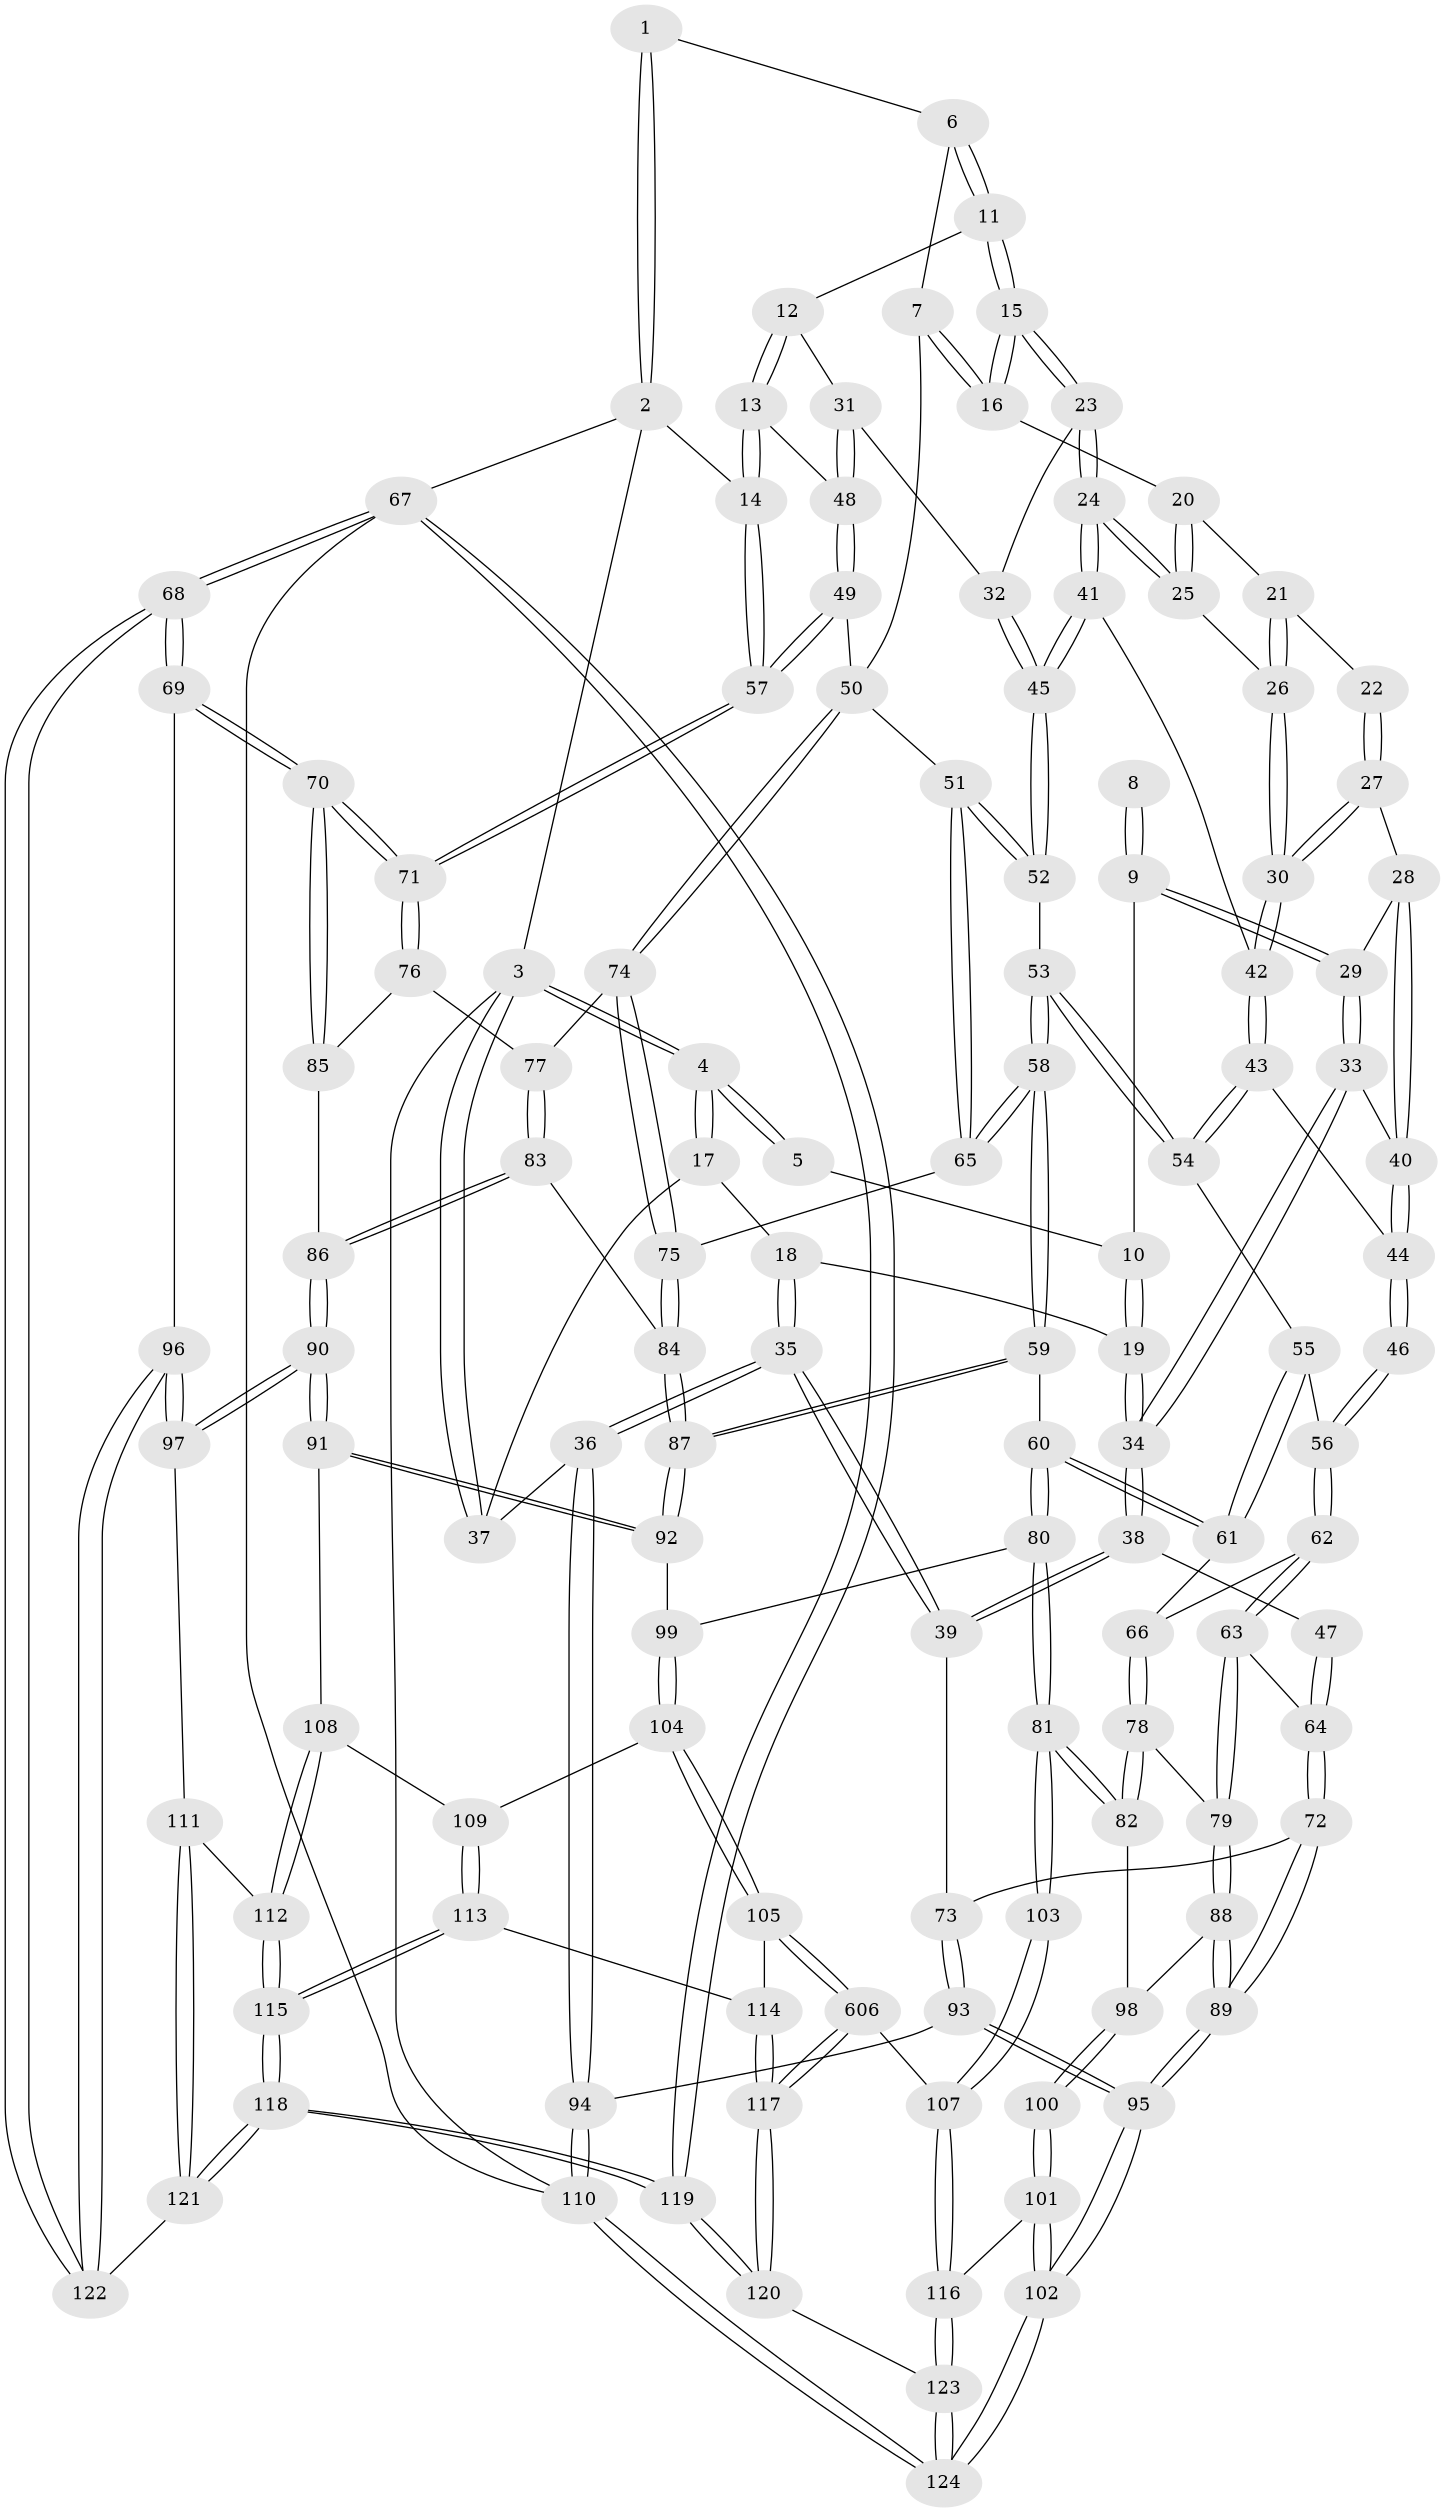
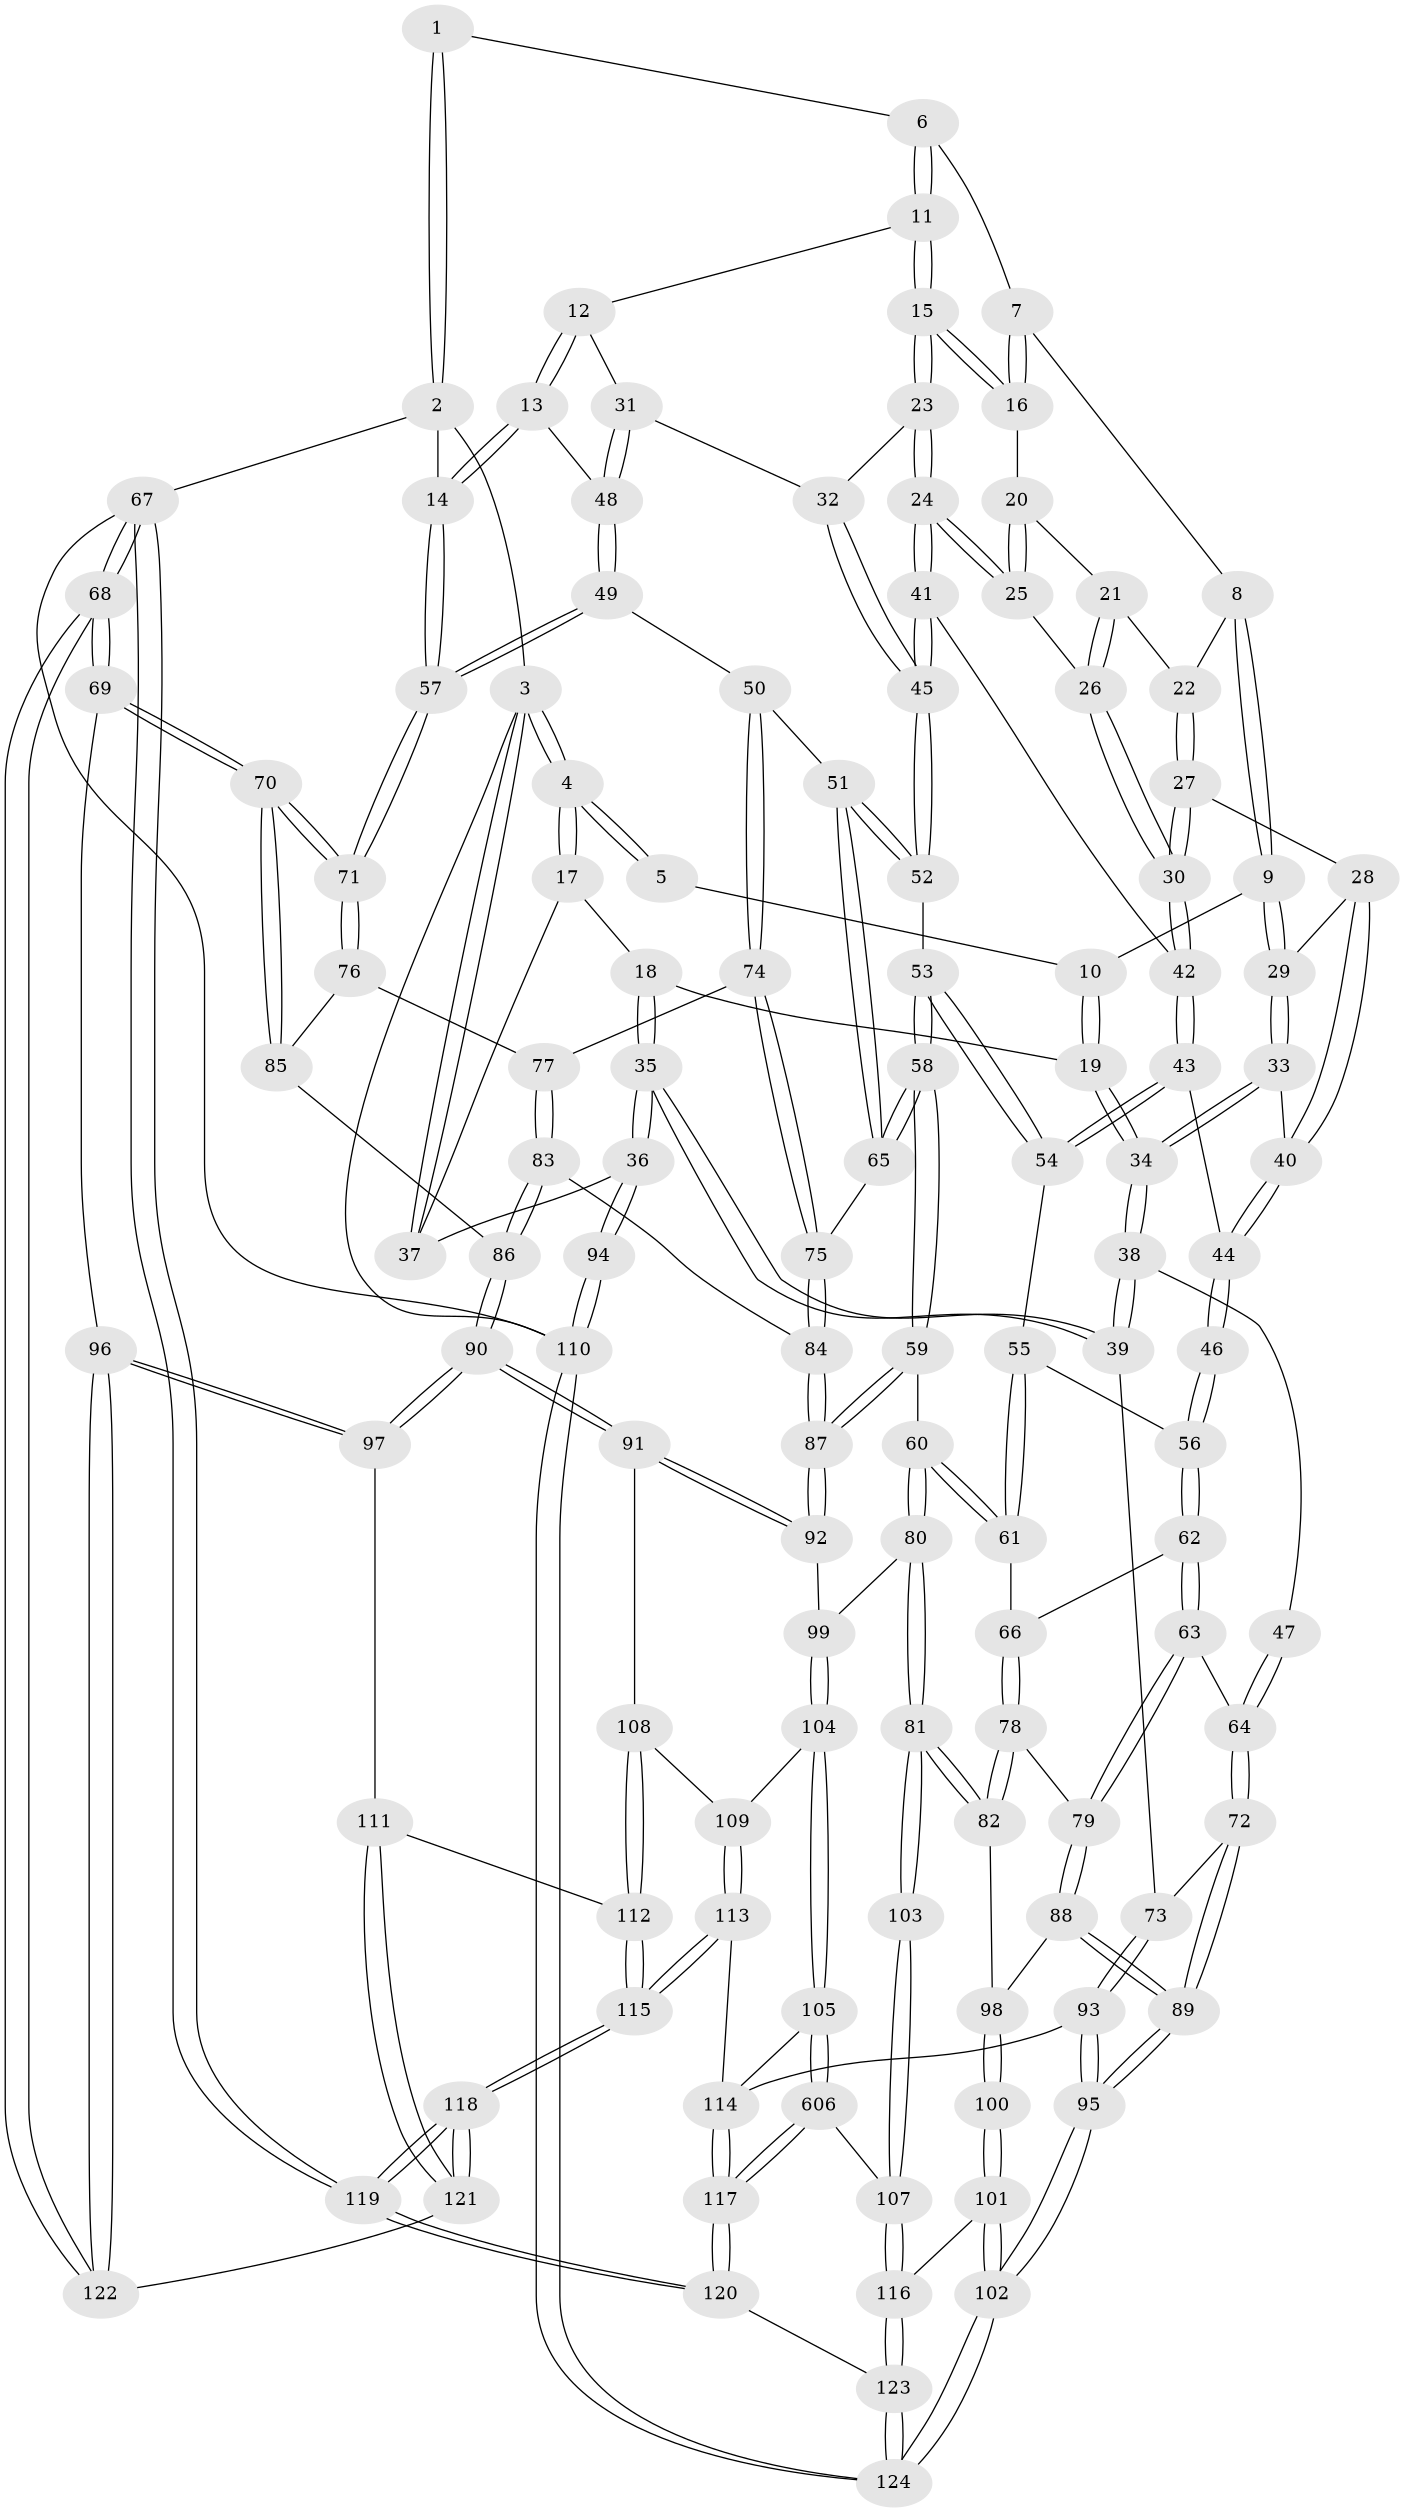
(914, 515) -> (1128, 454)
none -> (1211, 643)
(783, 2066) -> (922, 2057)
